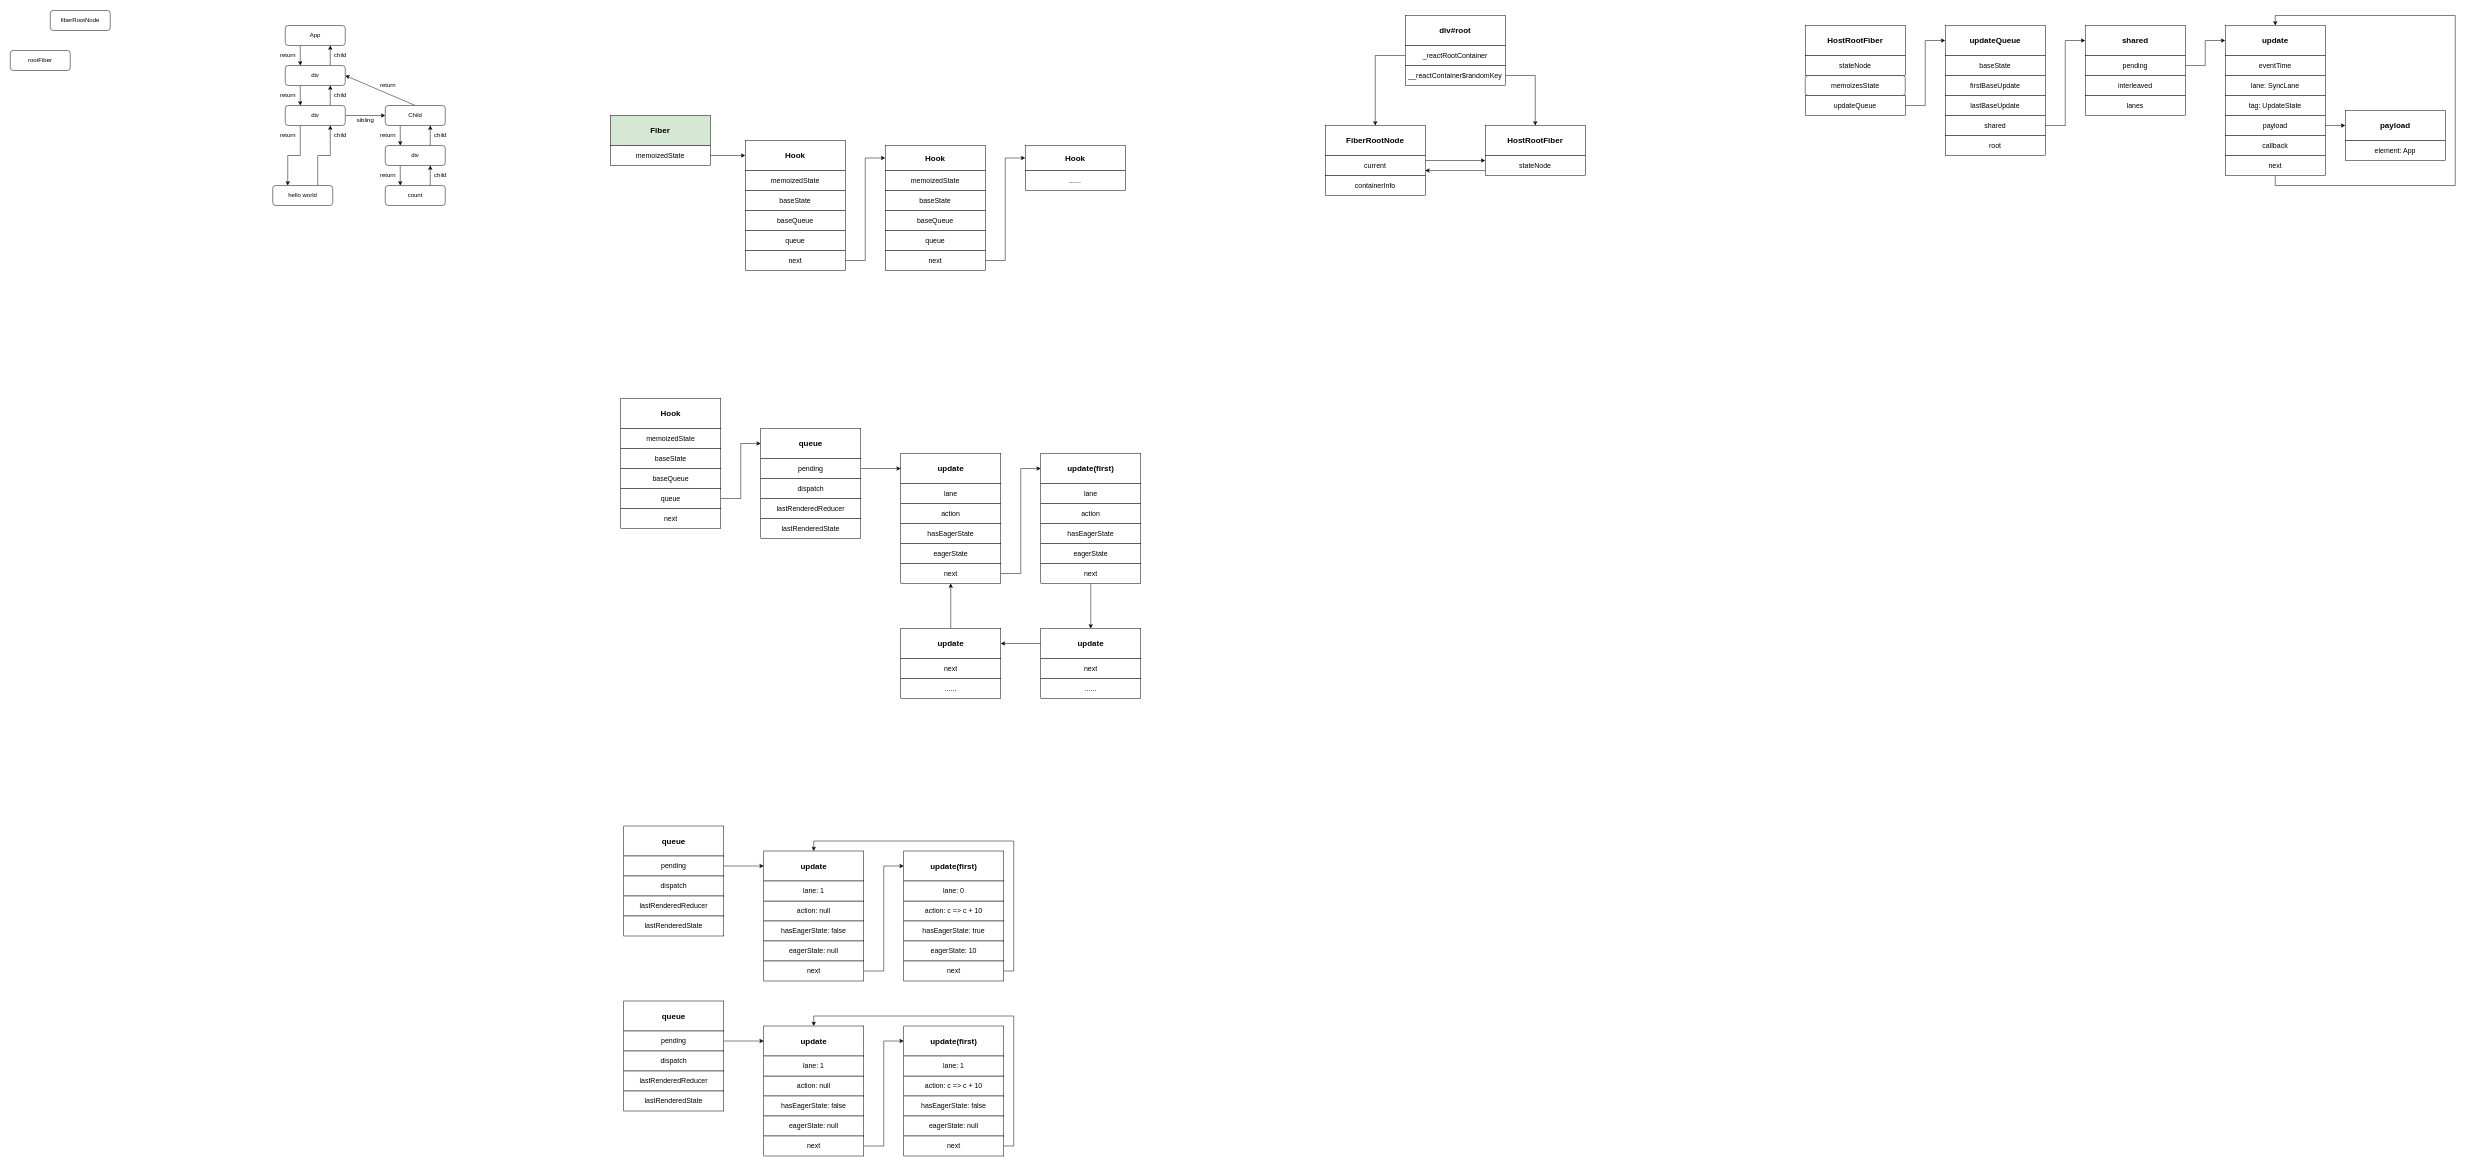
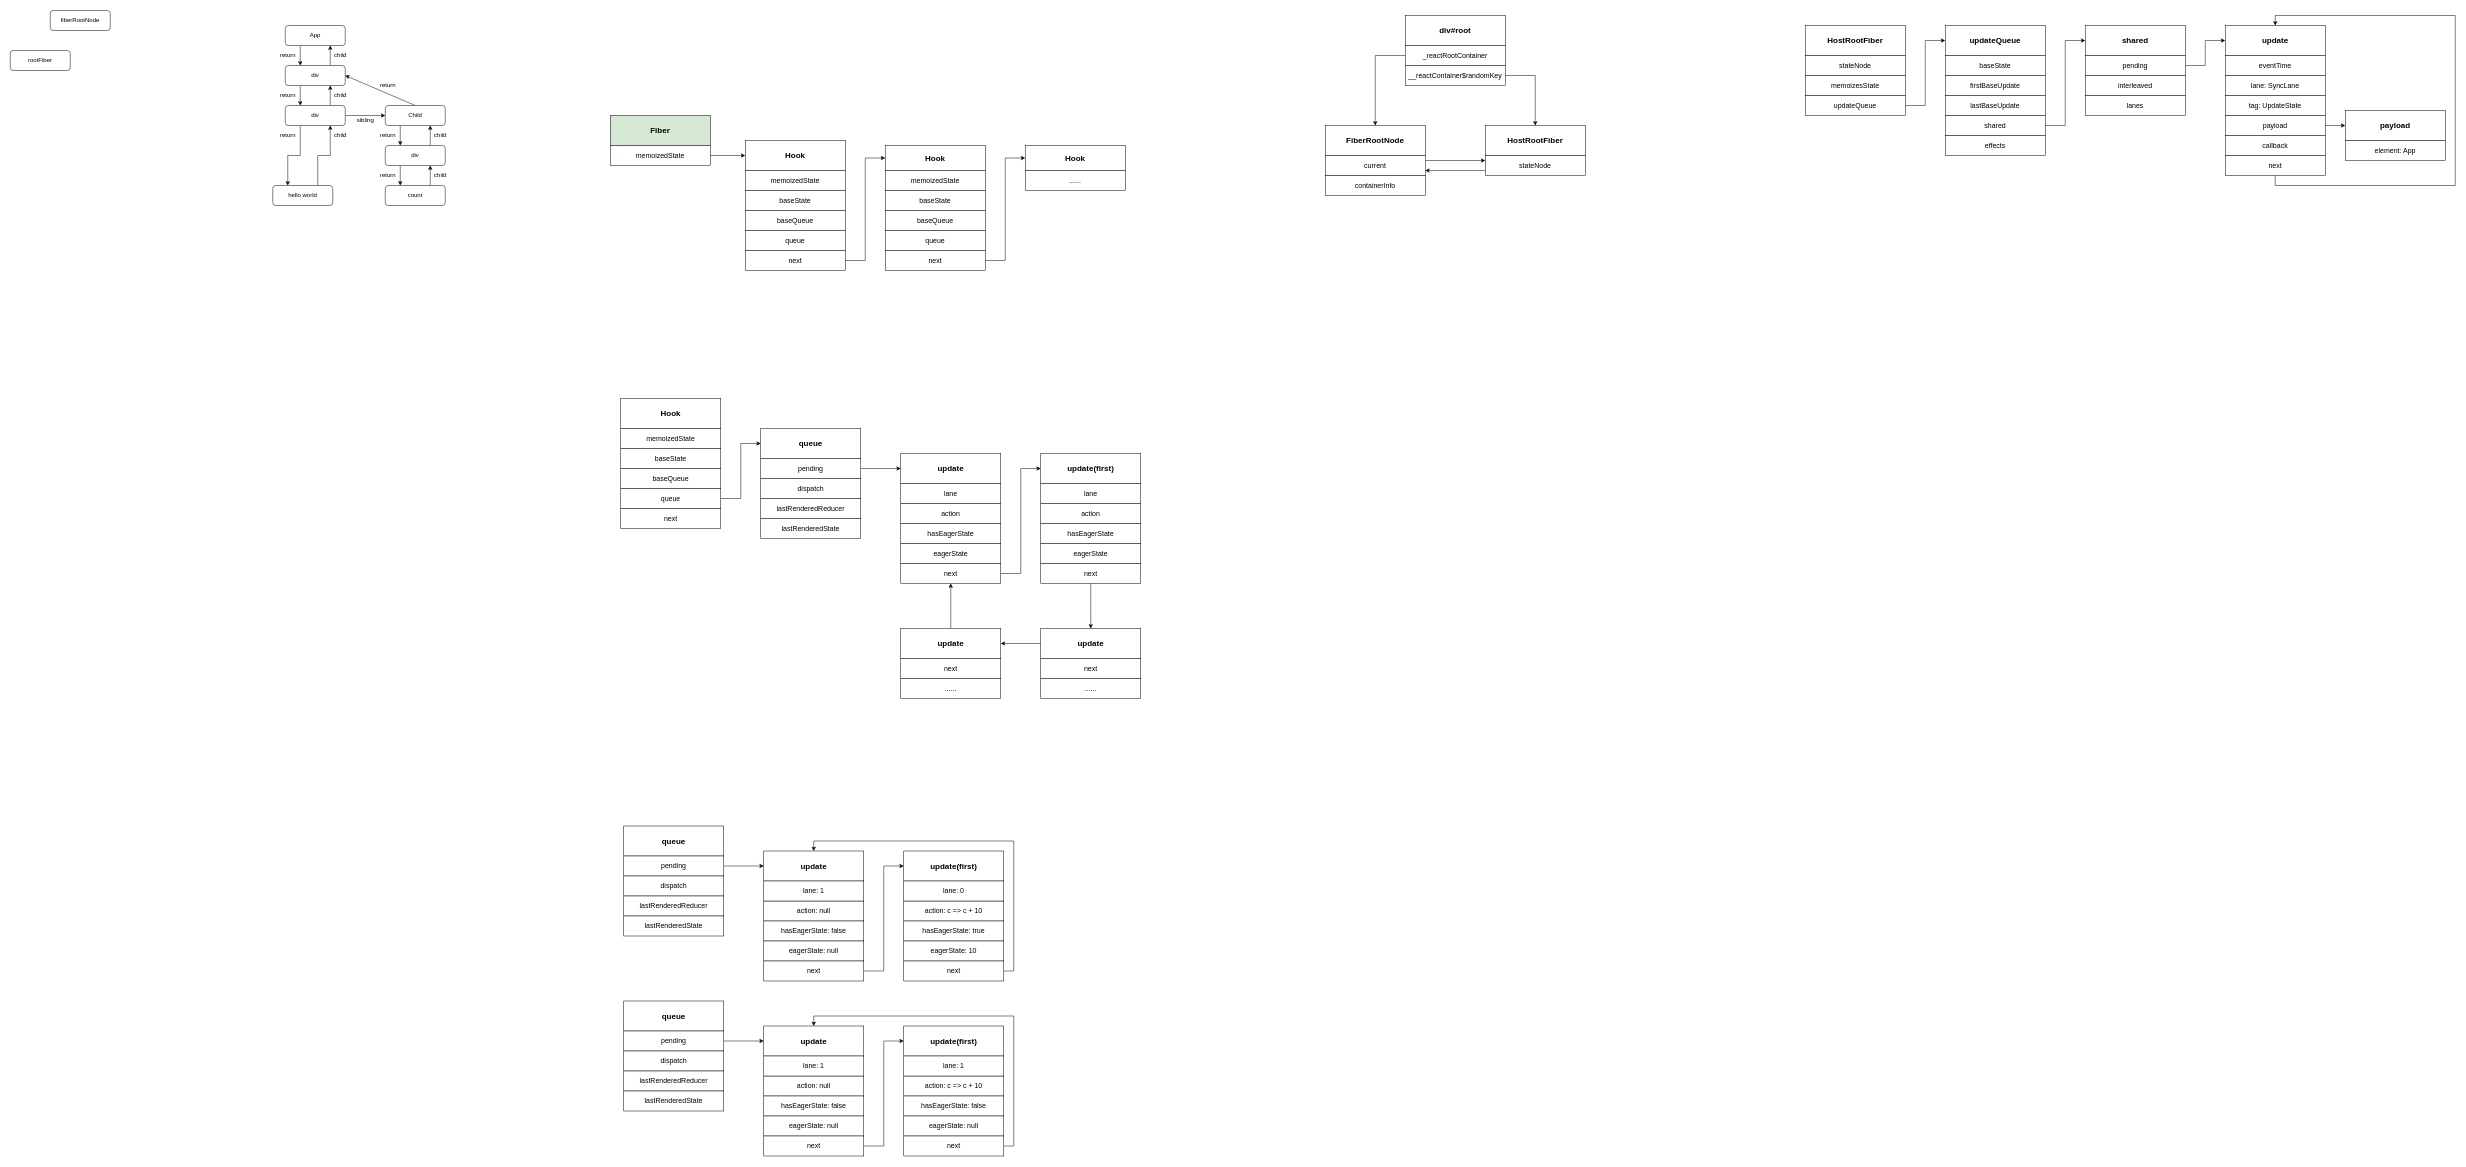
(1855, 85) -> (1855, 85)
(1995, 145) -> (1995, 145)
